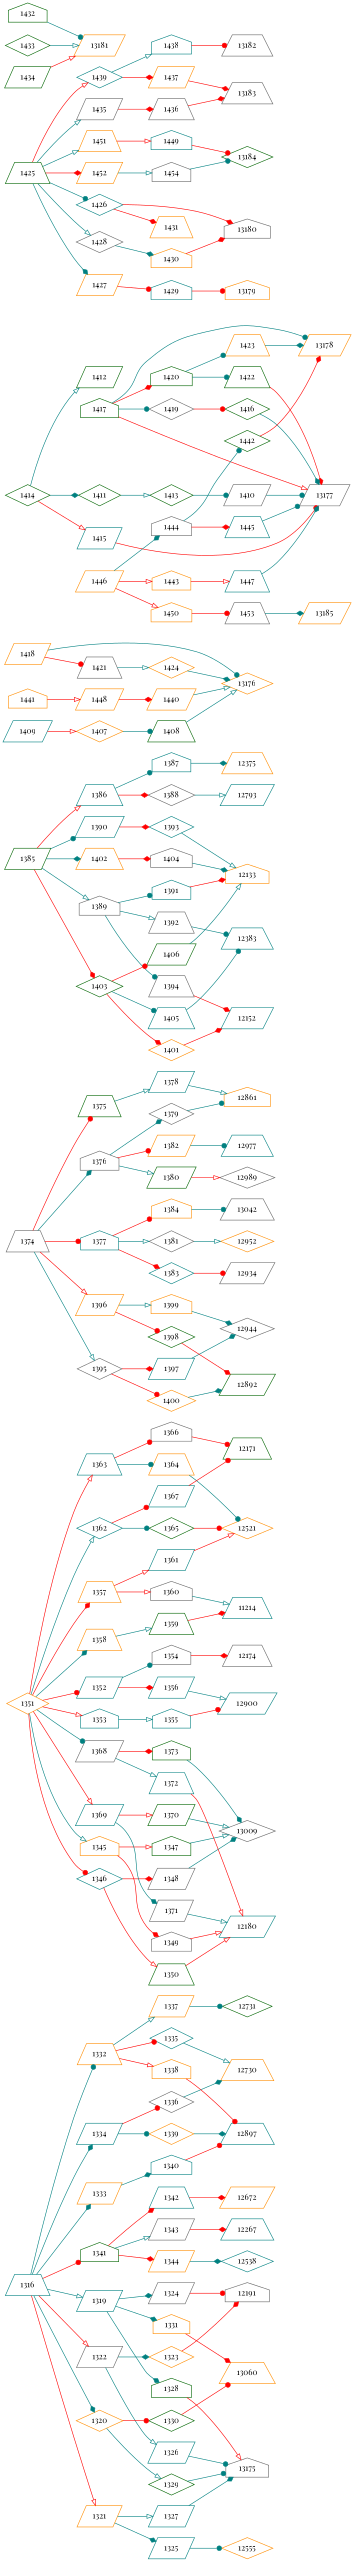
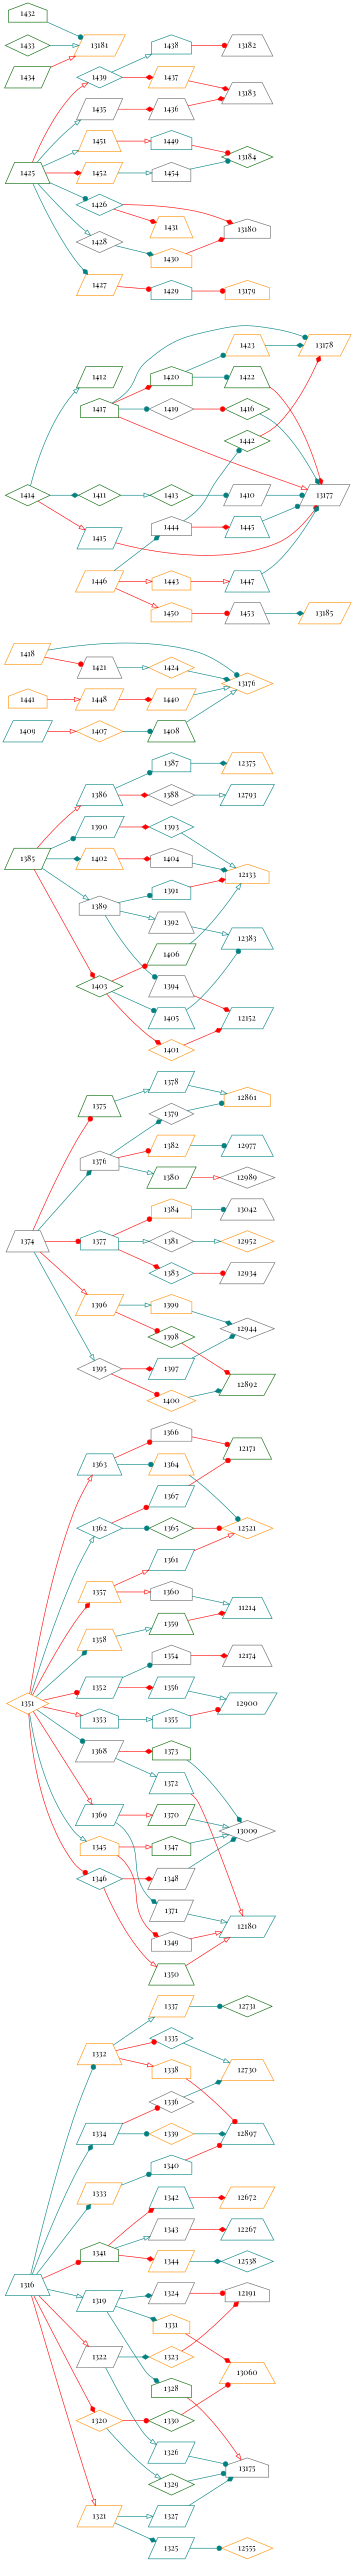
(210, 931) -> (209, 931)
(133, 2181) -> (134, 2180)
(62, 2351) -> (62, 2351)
